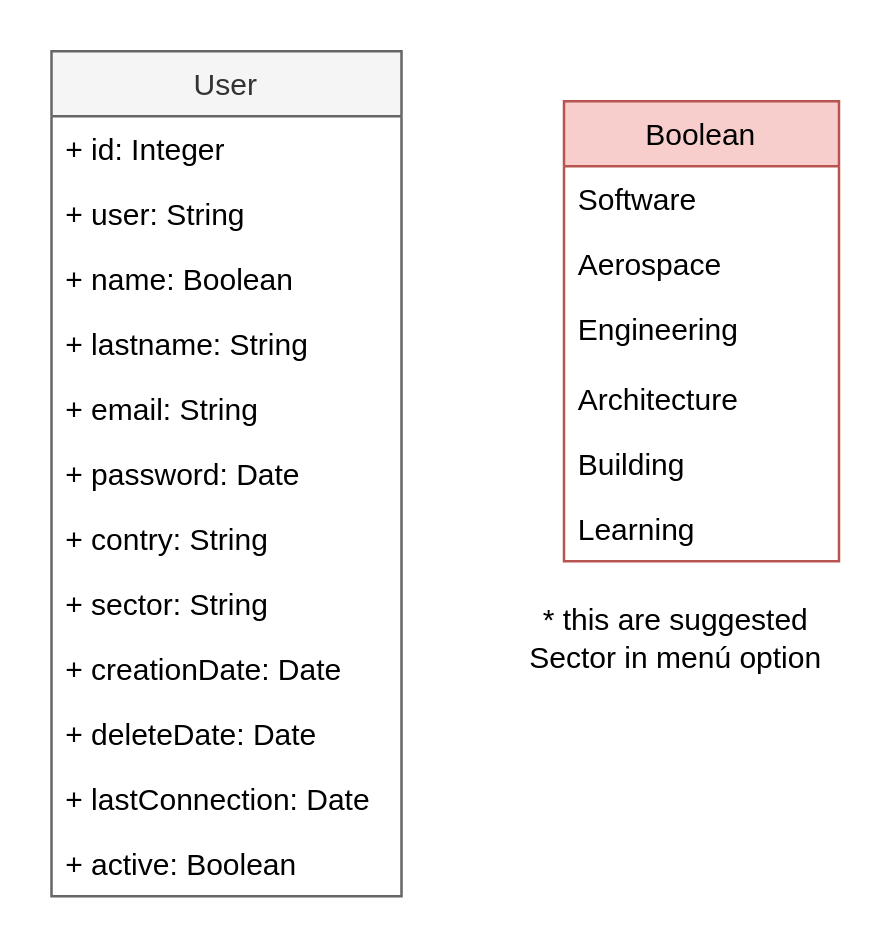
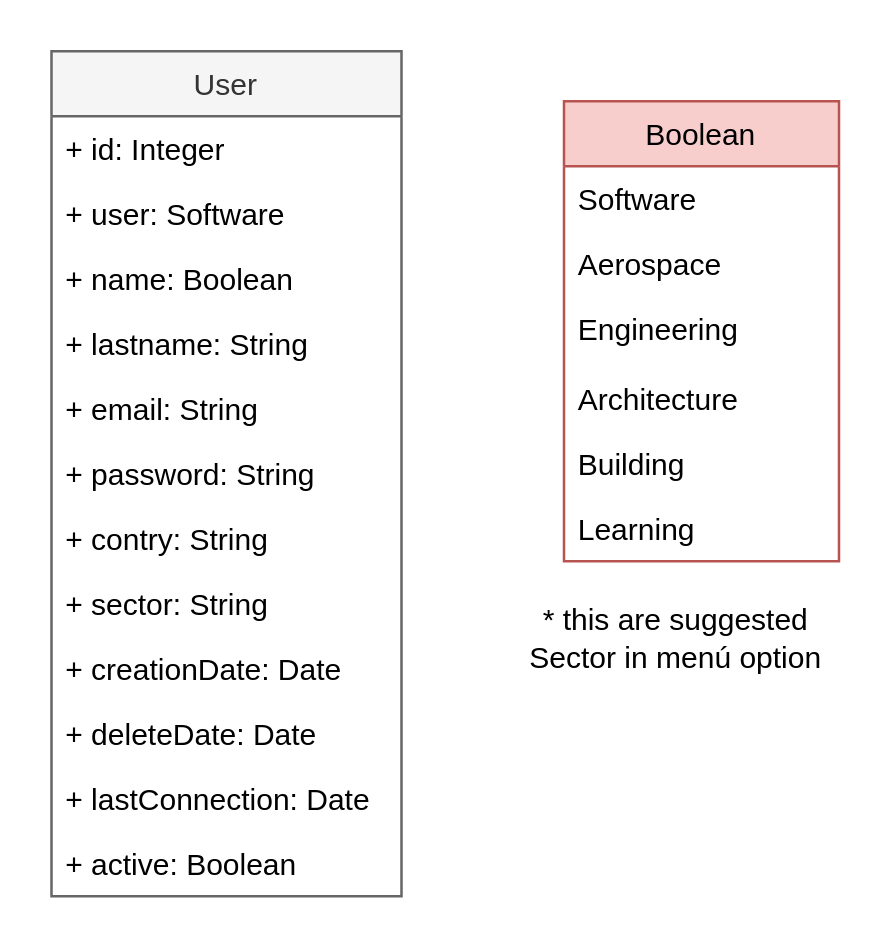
(167, 215) -> (188, 215)
(188, 475) -> (201, 475)
